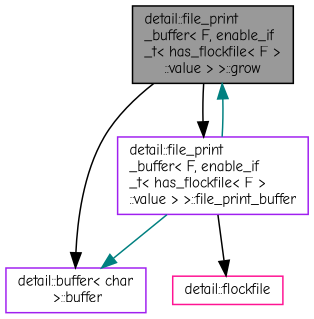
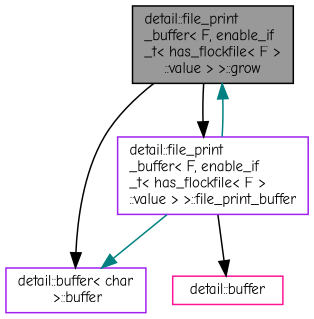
(228, 290) -> (228, 290)
